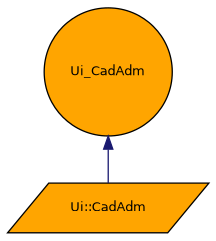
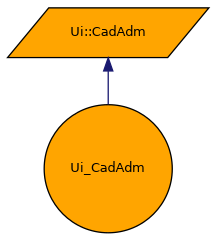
(108, 166) -> (108, 88)
